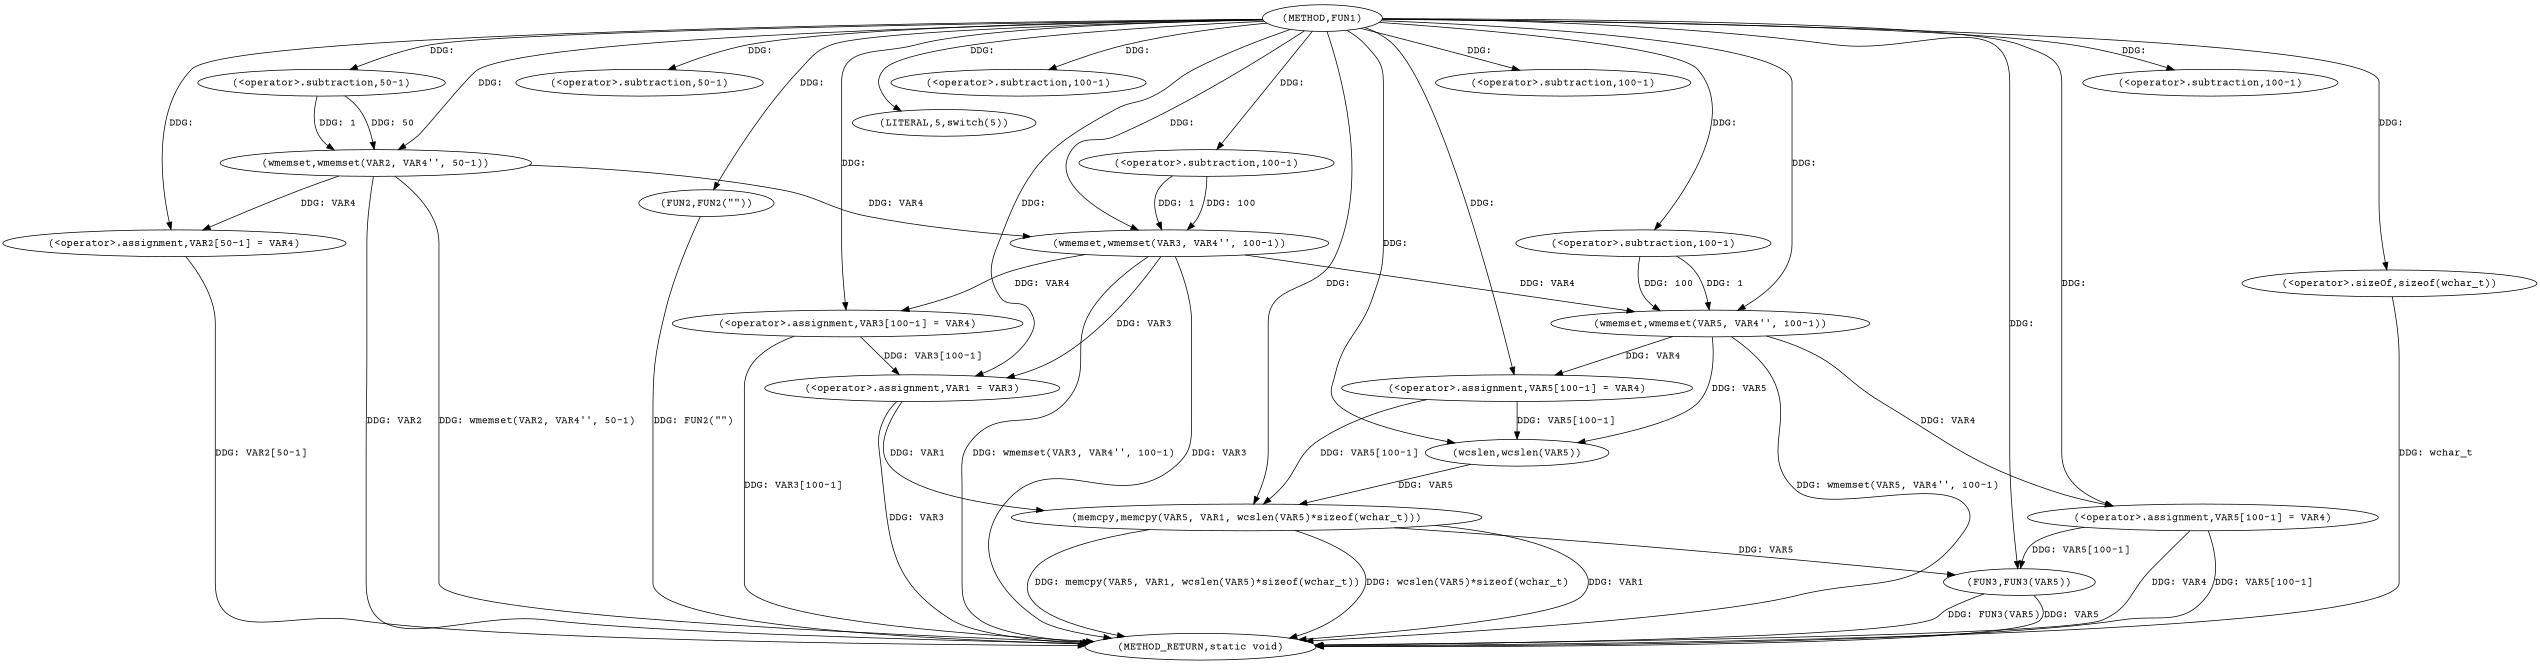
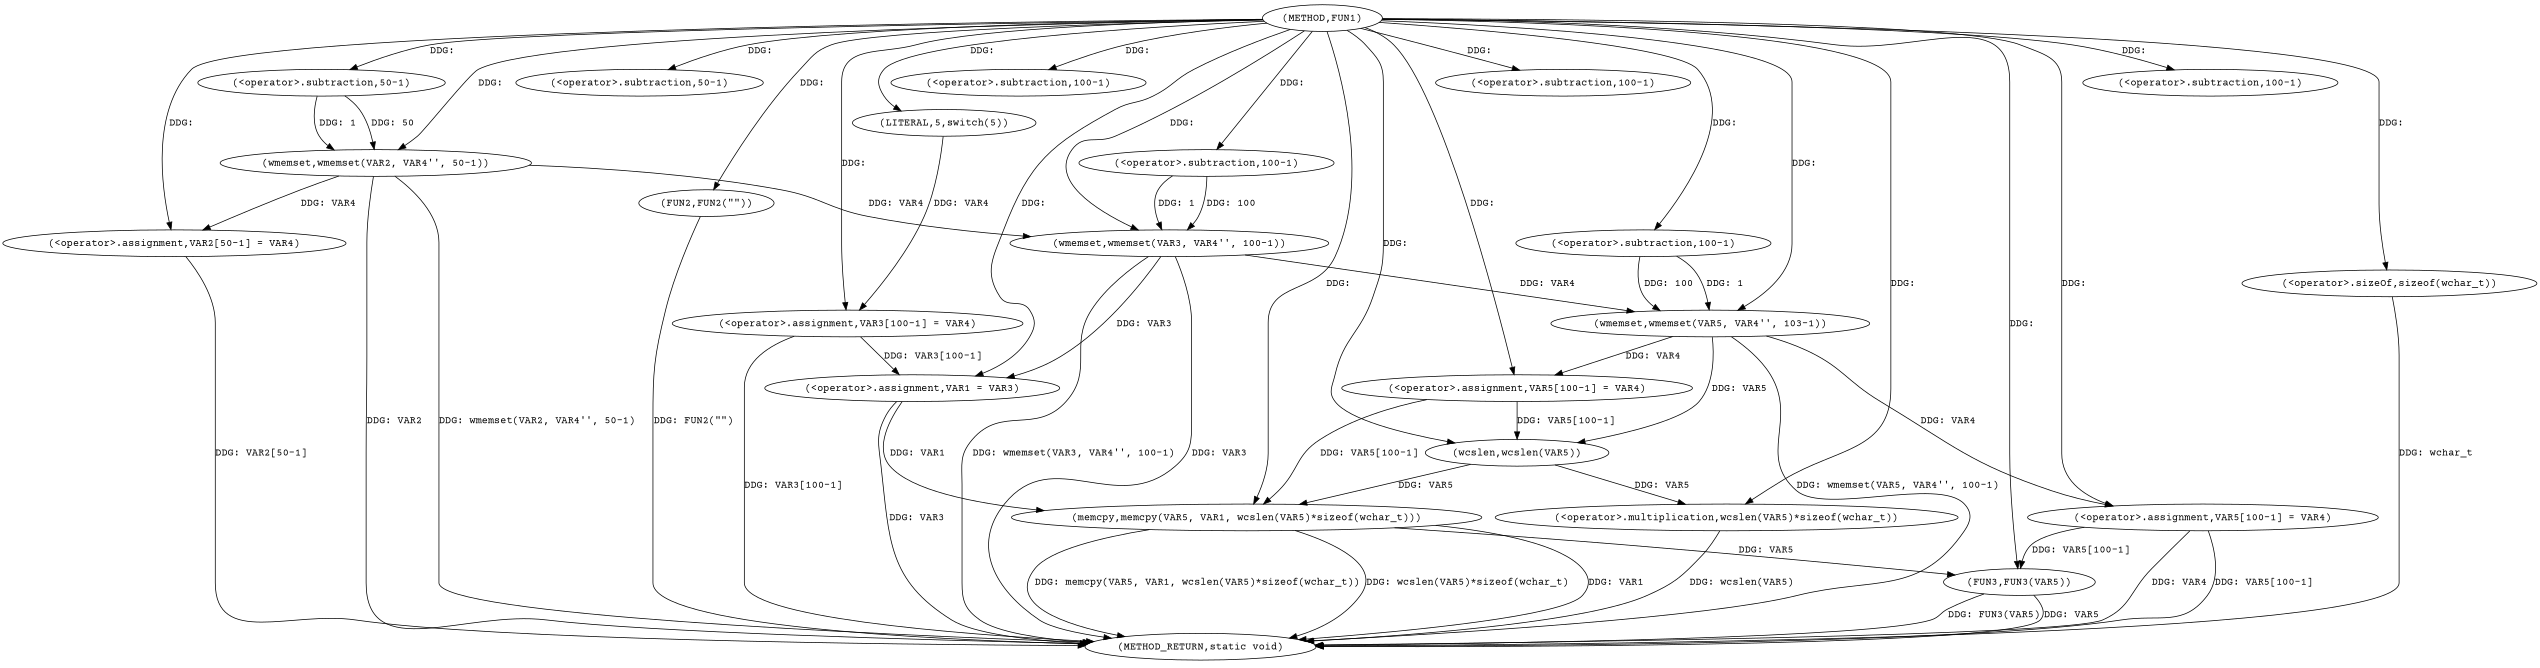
(1000, 275) -> (917, 231)
(1710, 323) -> (1710, 323)
none -> (1727, 517)
